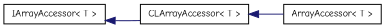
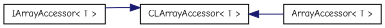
(128, 21) -> (118, 8)
